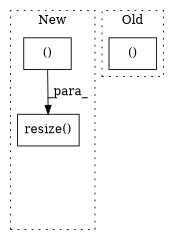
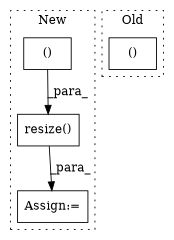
none -> (53, 207)
